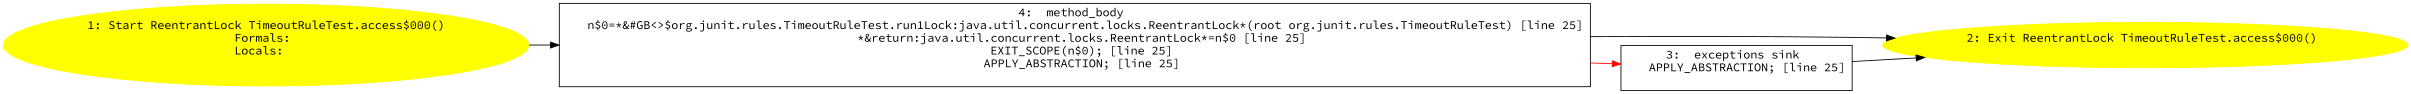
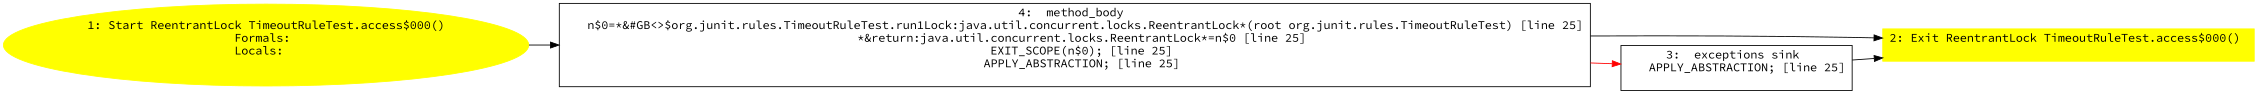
(2145, 45) -> (2068, 45)
